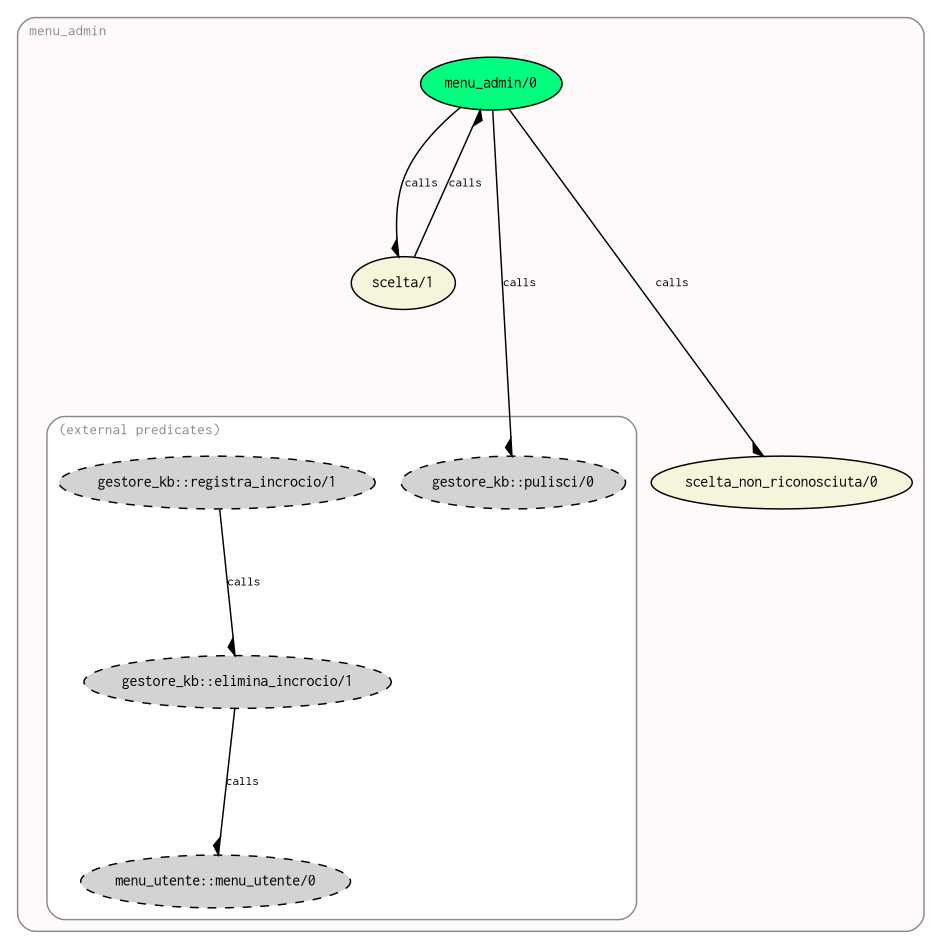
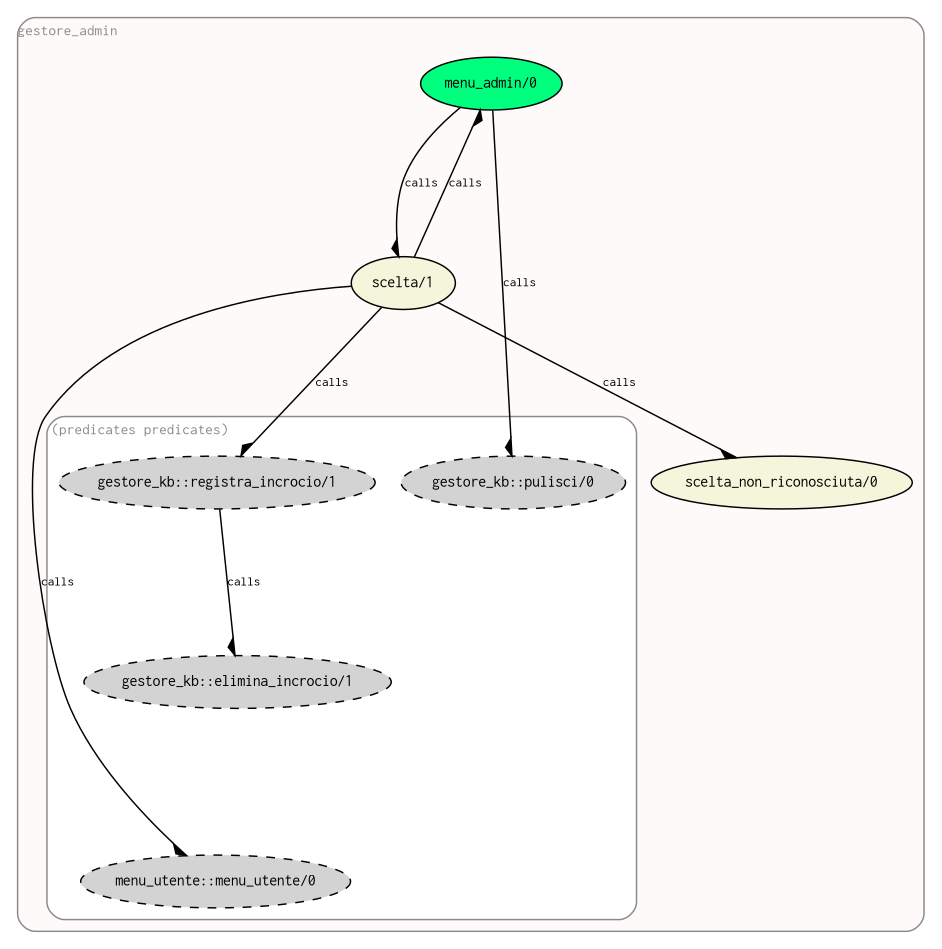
(68, 32) -> (68, 32)
(631, 276) -> (580, 376)
none -> (318, 375)
(140, 430) -> (140, 430)
(228, 773) -> (33, 478)
